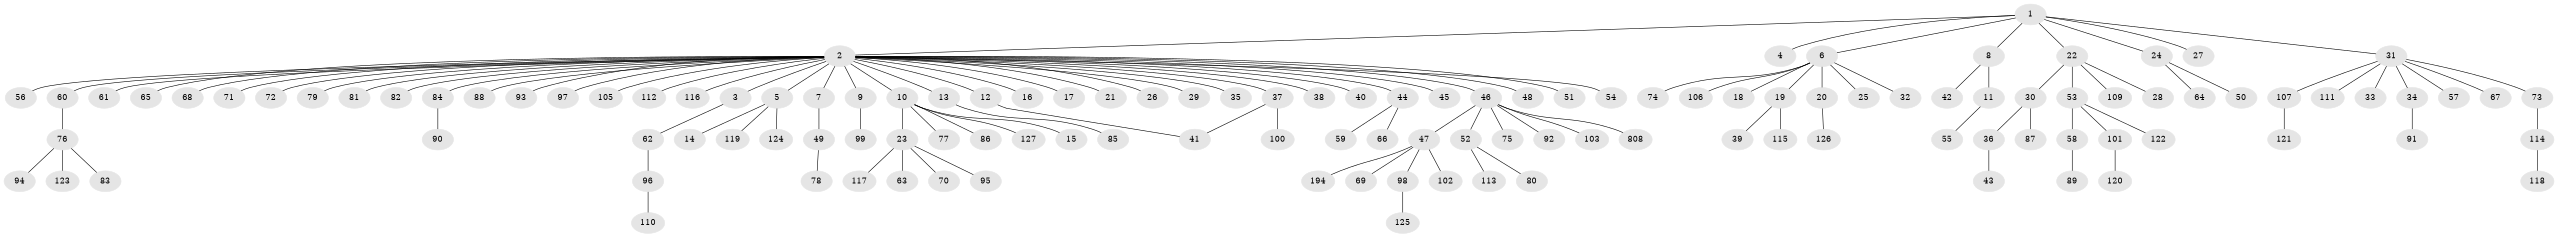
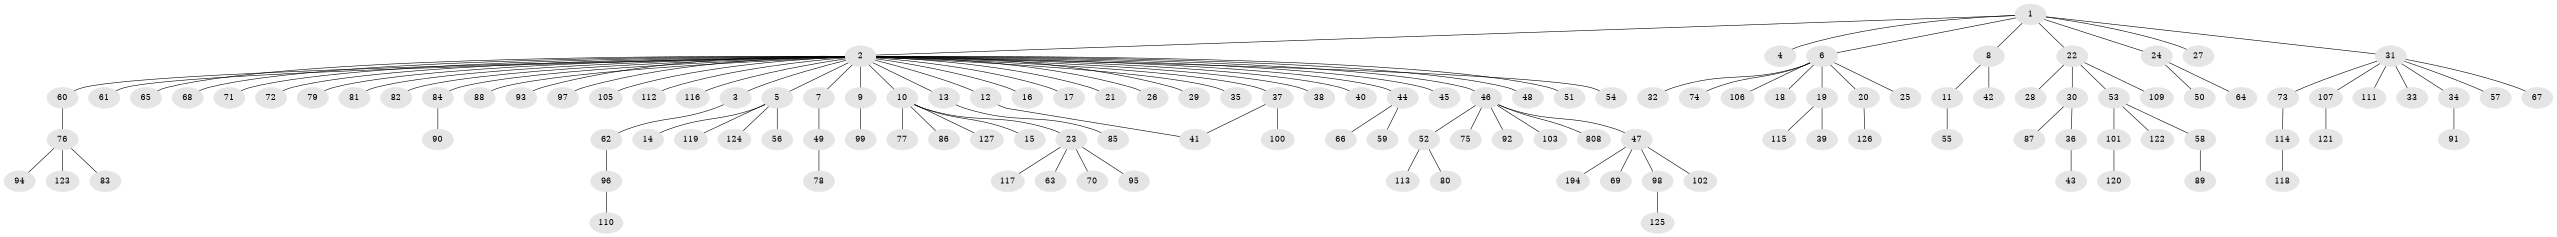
(428, 65) -> (777, 119)
